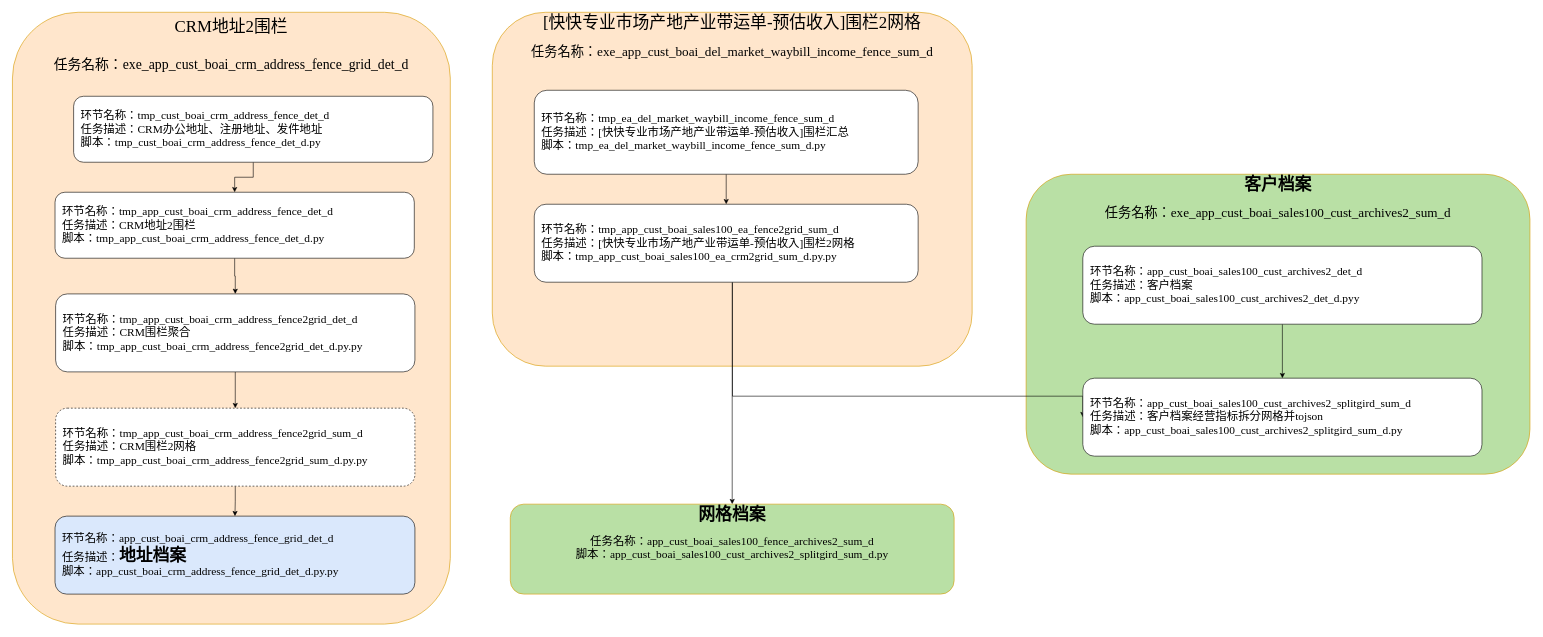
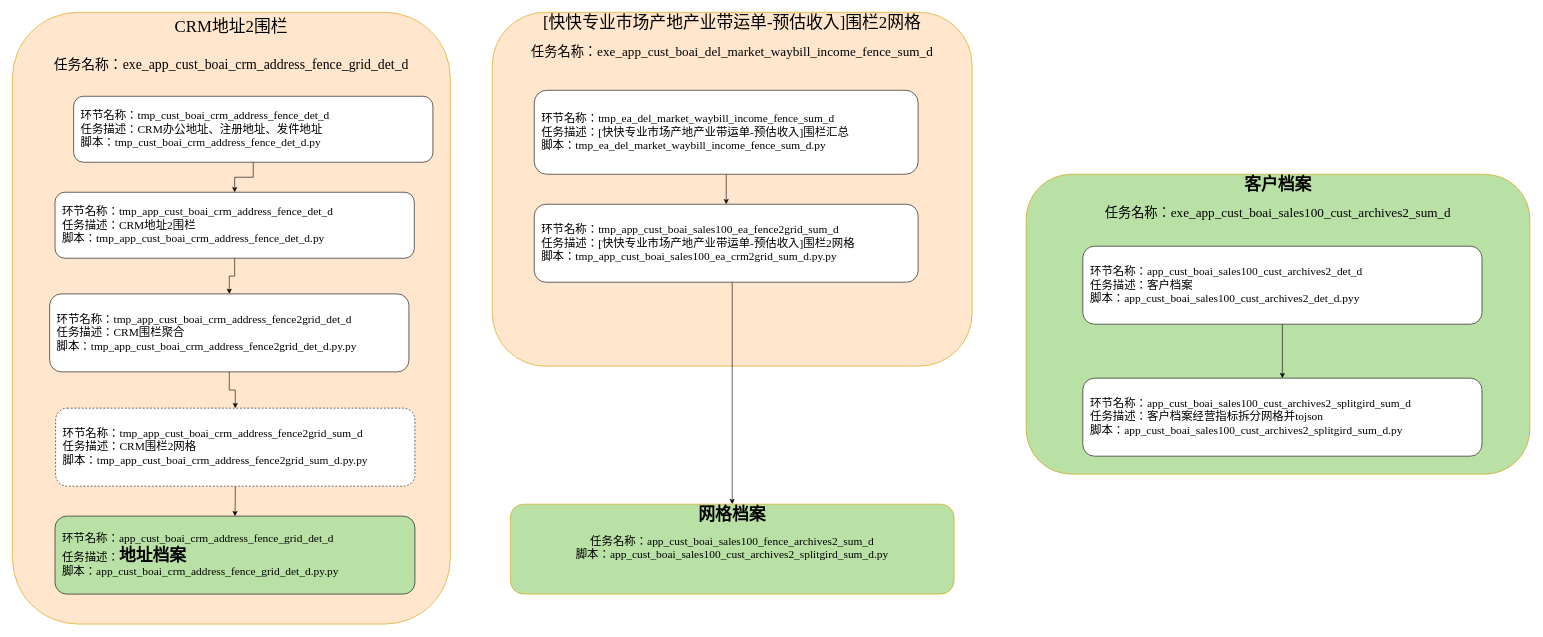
(235, 333) -> (229, 333)
(880, 396) -> none
(235, 555) -> (235, 555)
